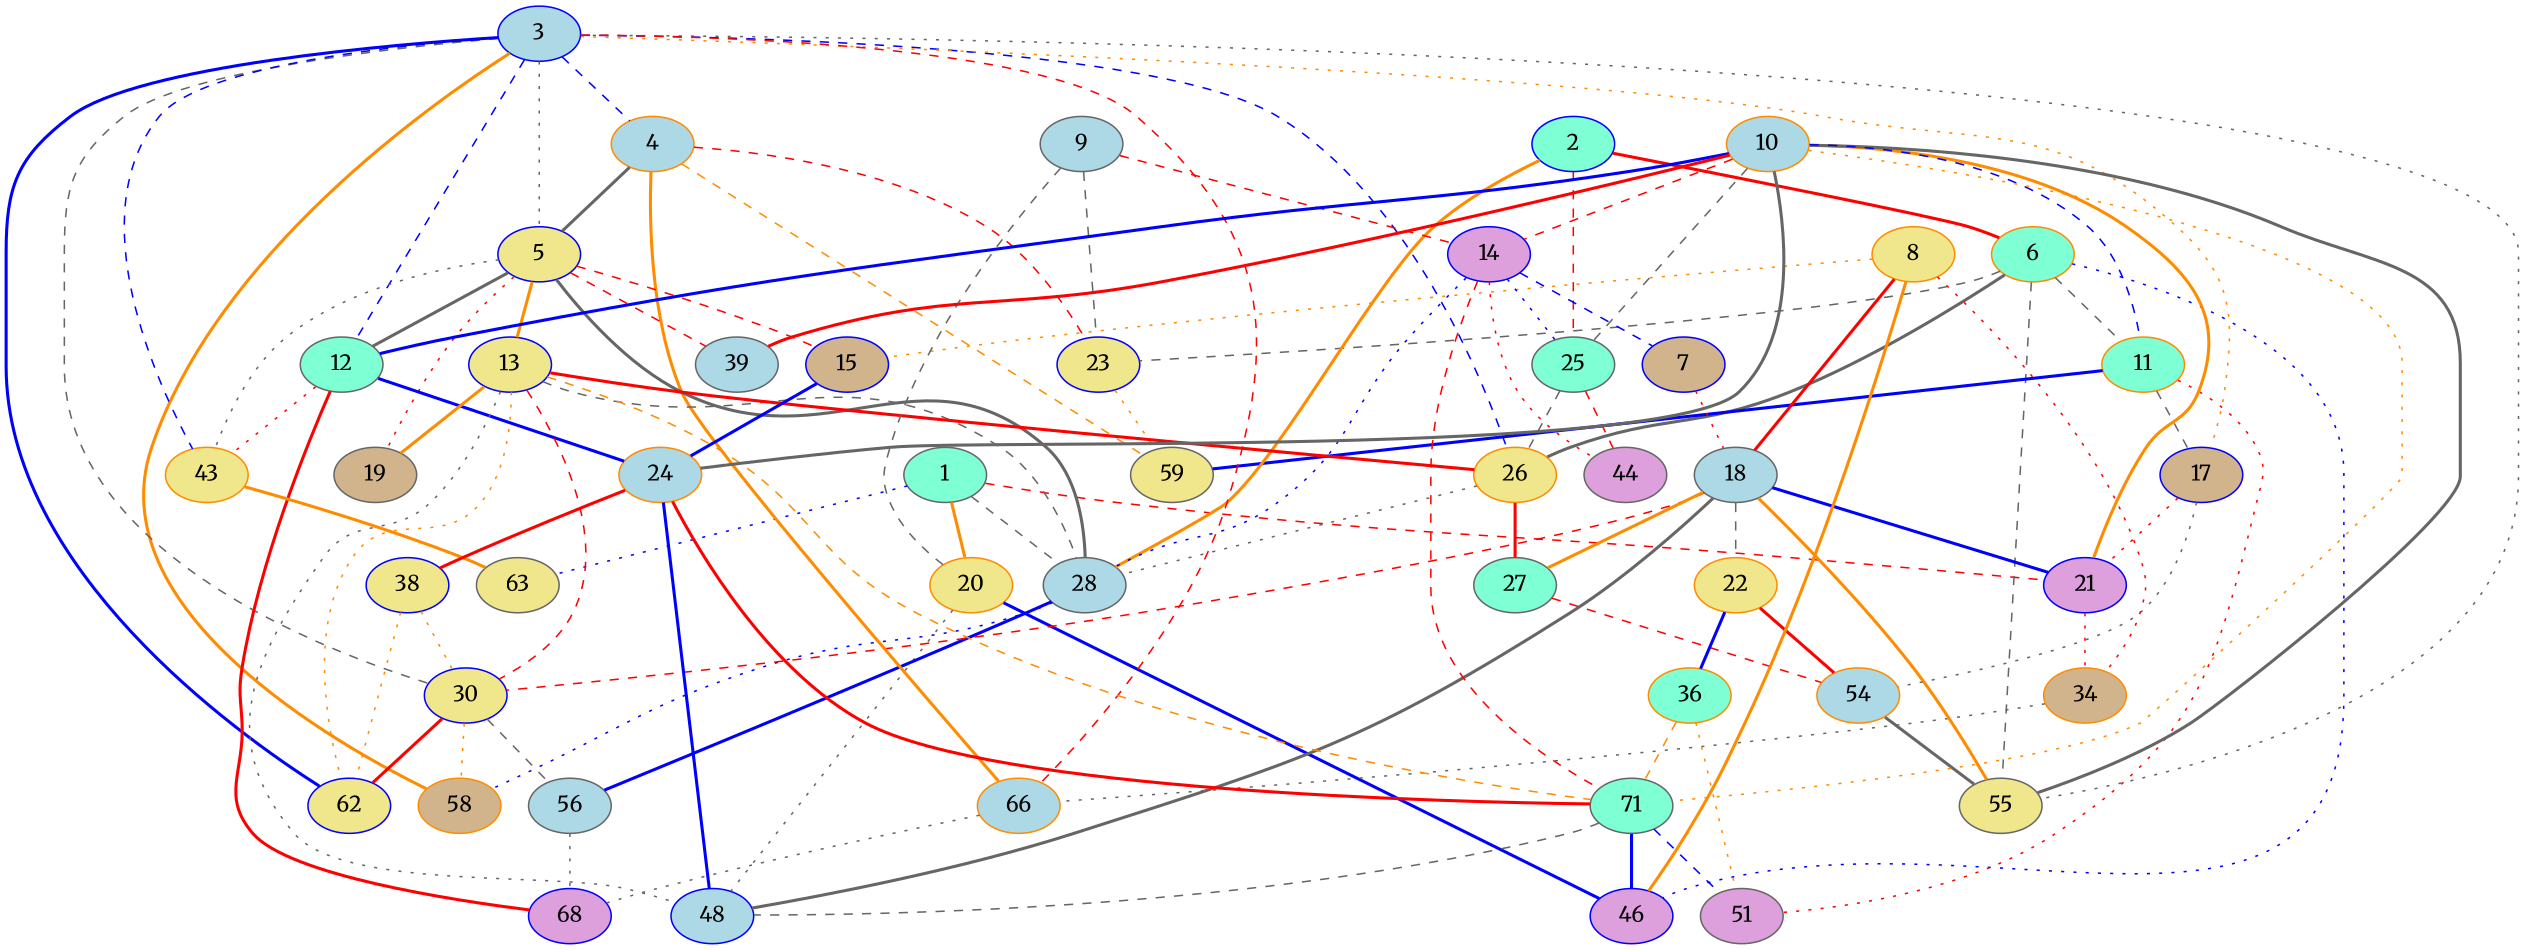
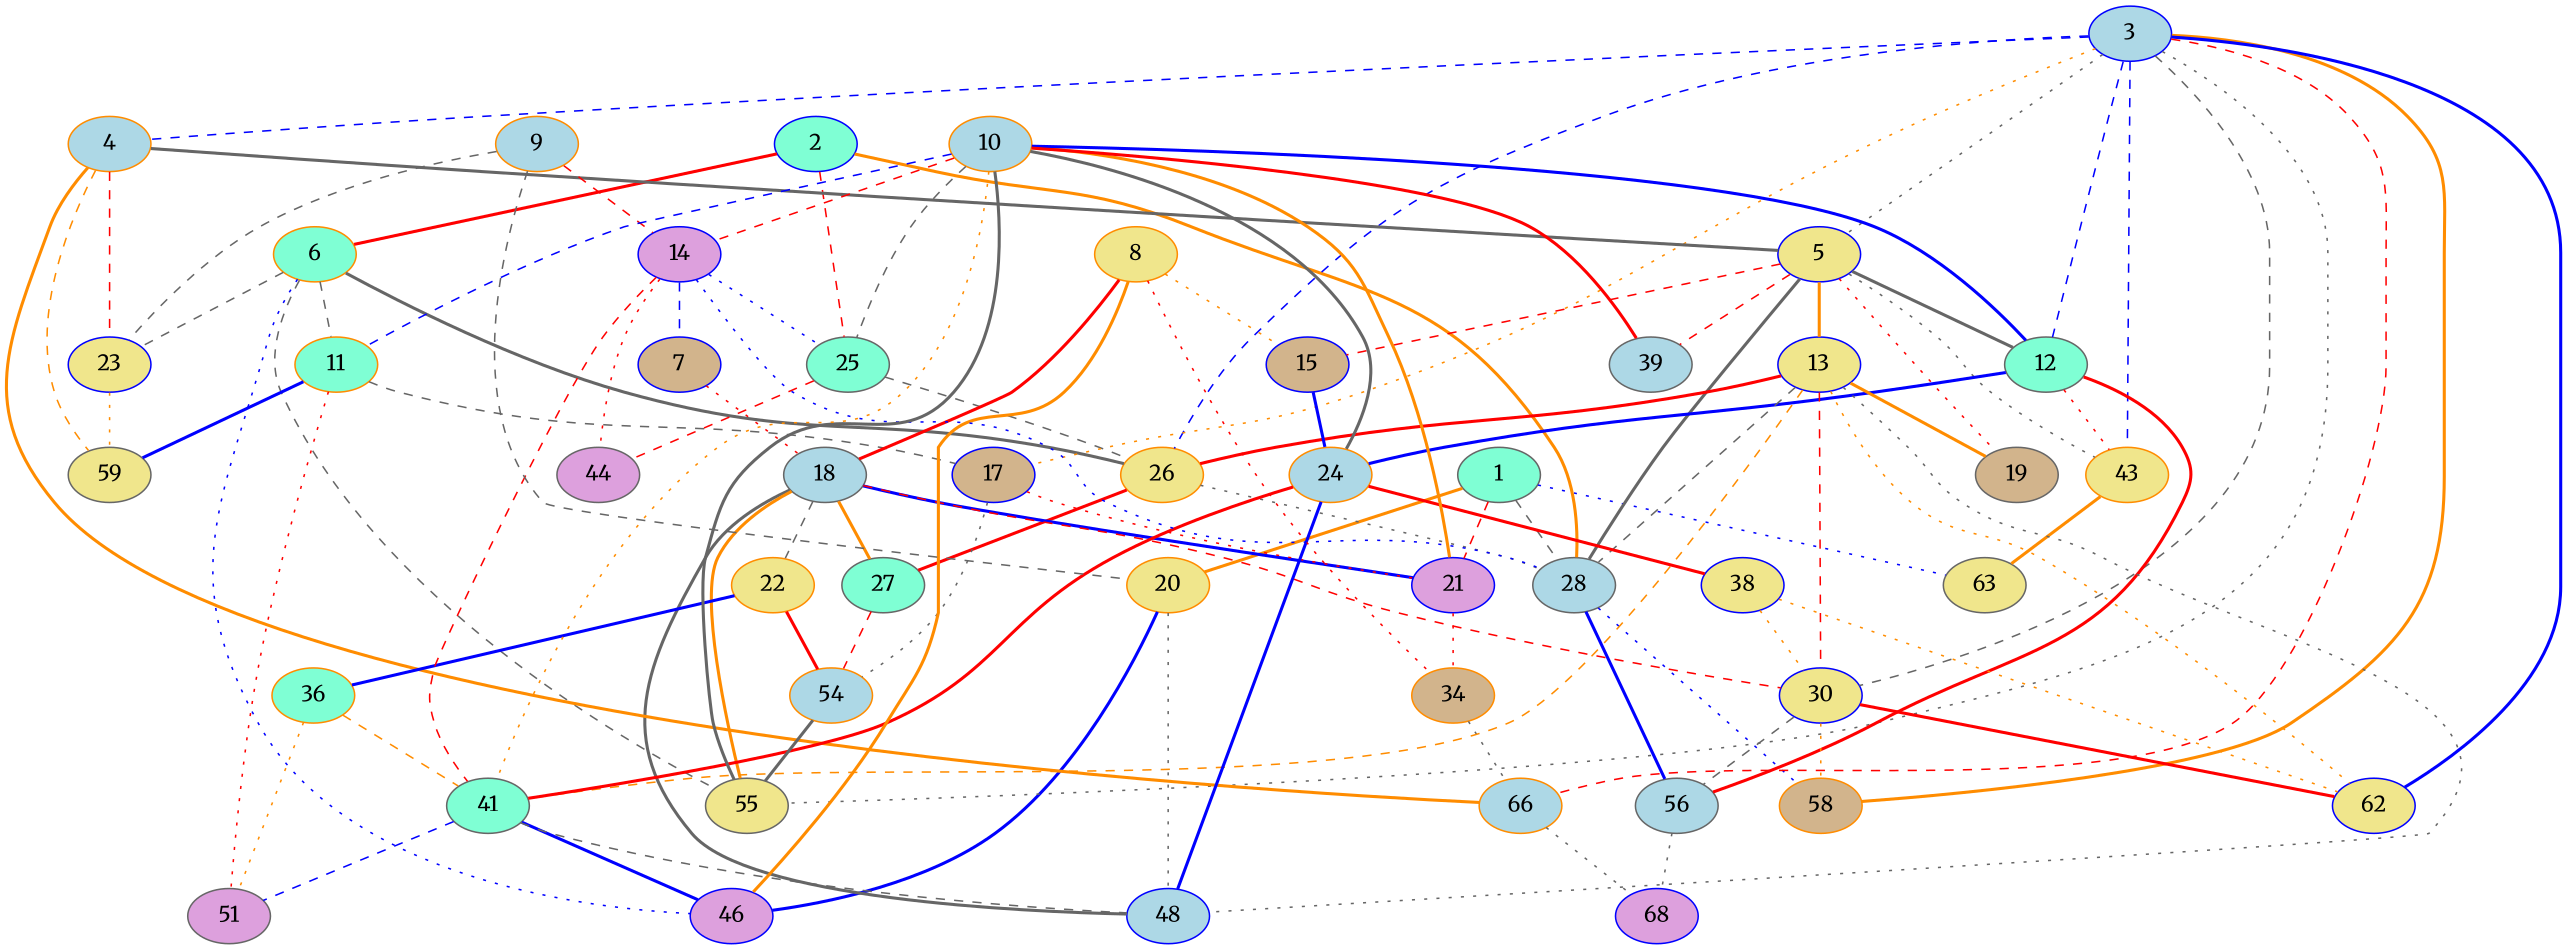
(1082, 144) -> (537, 144)
(241, 752) -> (2054, 641)
(1632, 806) -> (488, 806)
